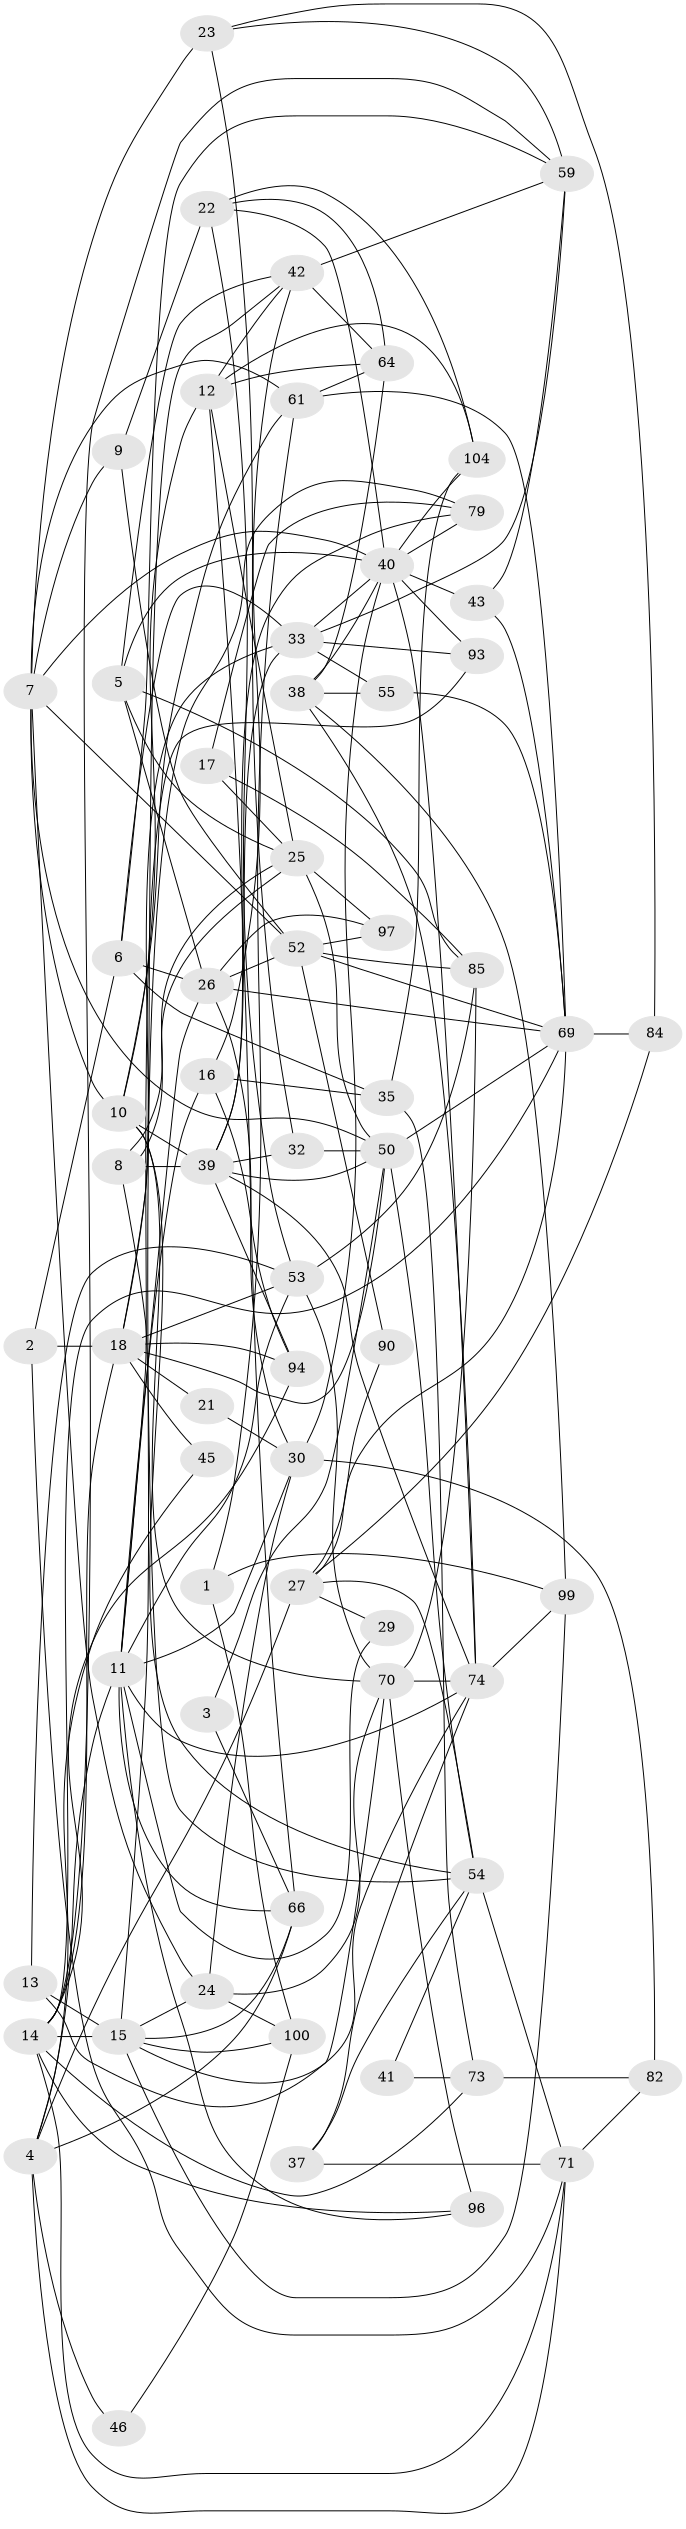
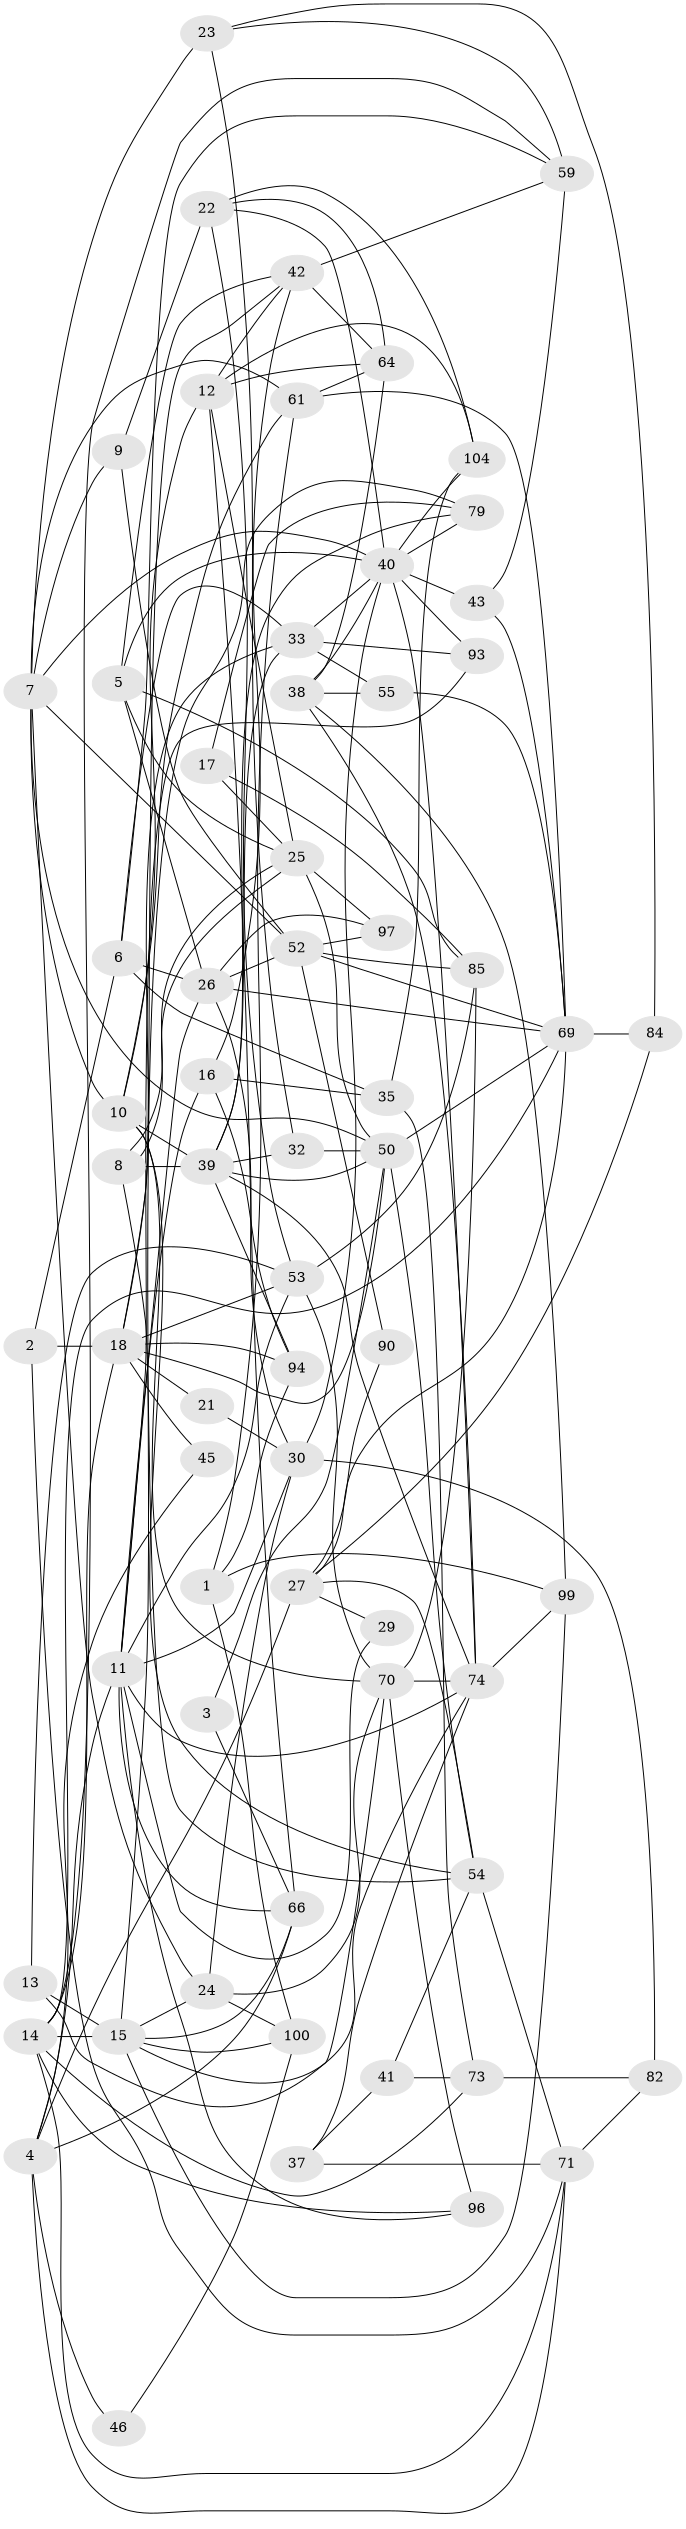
(513, 524) -> none
(135, 1580) -> (255, 1490)
(381, 2016) -> (342, 2121)
